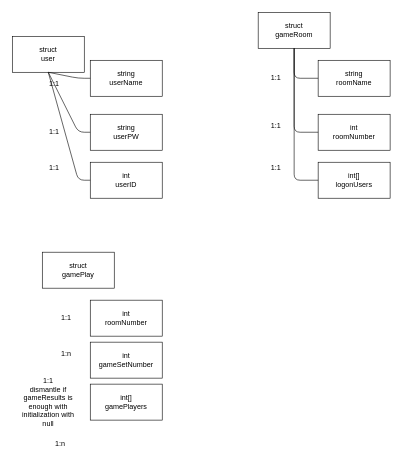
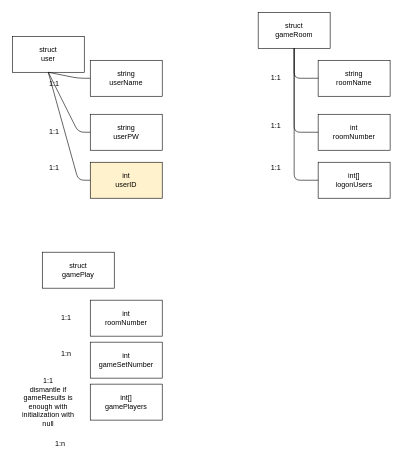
(126, 180) -> (126, 180)
